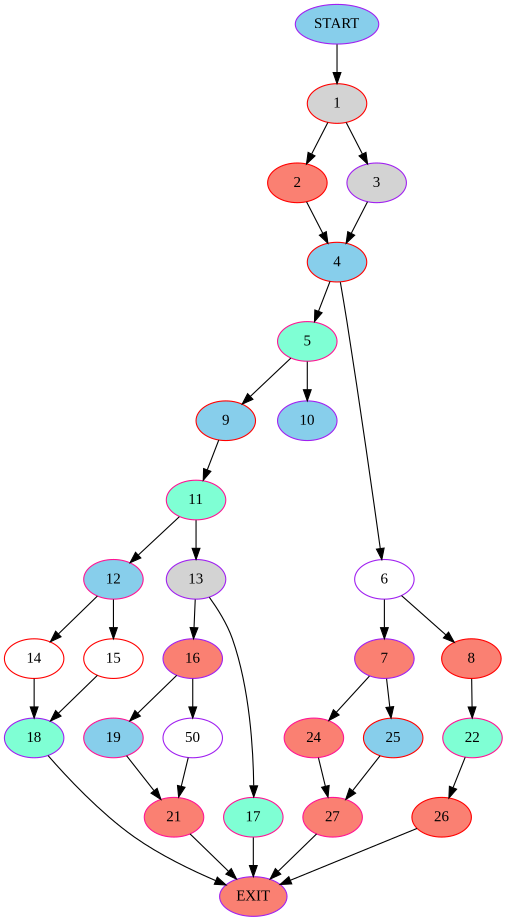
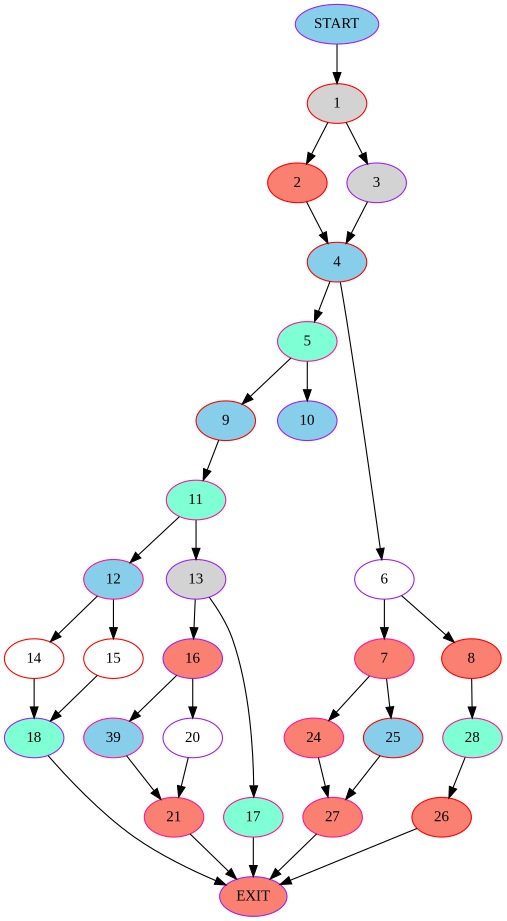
(384, 659) -> (384, 659)
(113, 738) -> (113, 738)
(193, 738) -> (193, 738)
(472, 738) -> (472, 738)
